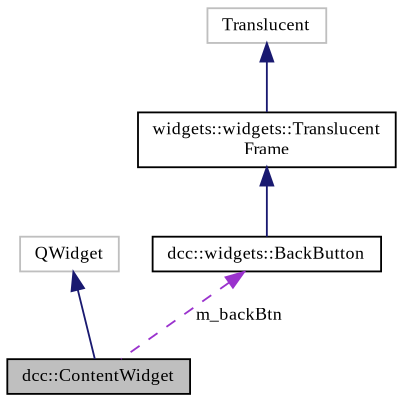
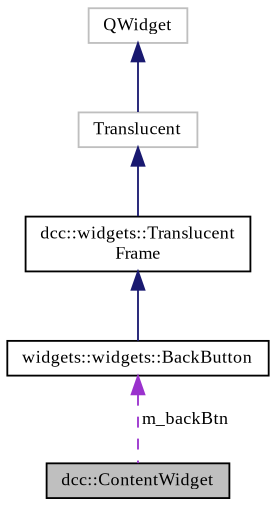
(267, 140) -> (138, 244)
(267, 254) -> (138, 358)
(86, 324) -> (138, 87)
